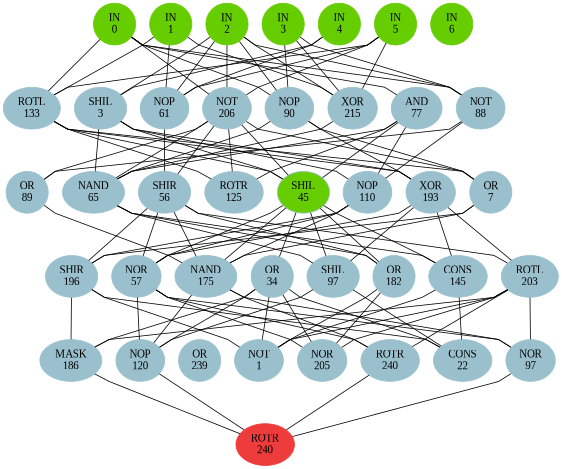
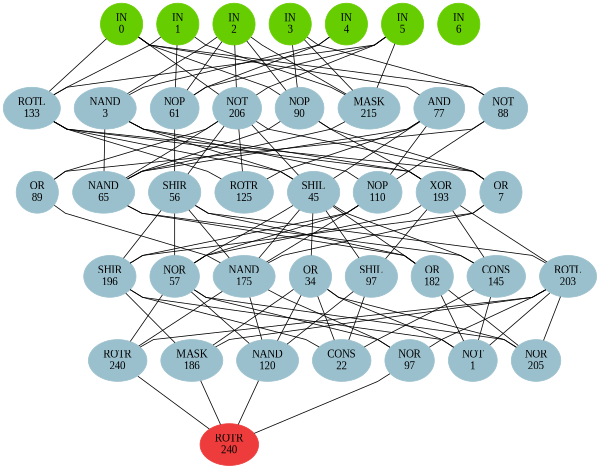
(353, 66) -> none
(101, 108) -> (105, 108)
(353, 108) -> (369, 108)
(303, 192) -> (314, 192)
(205, 232) -> none
(140, 360) -> (268, 360)
(200, 360) -> none
